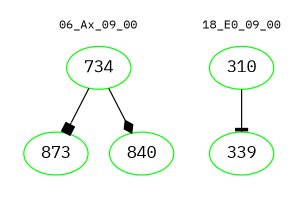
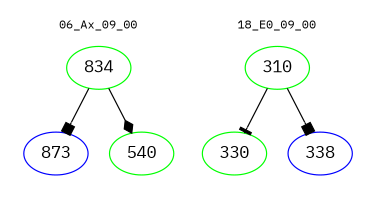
(99, 68) -> (99, 68)
(56, 154) -> (56, 154)
(142, 154) -> (142, 154)
(242, 154) -> (234, 154)
none -> (320, 154)
